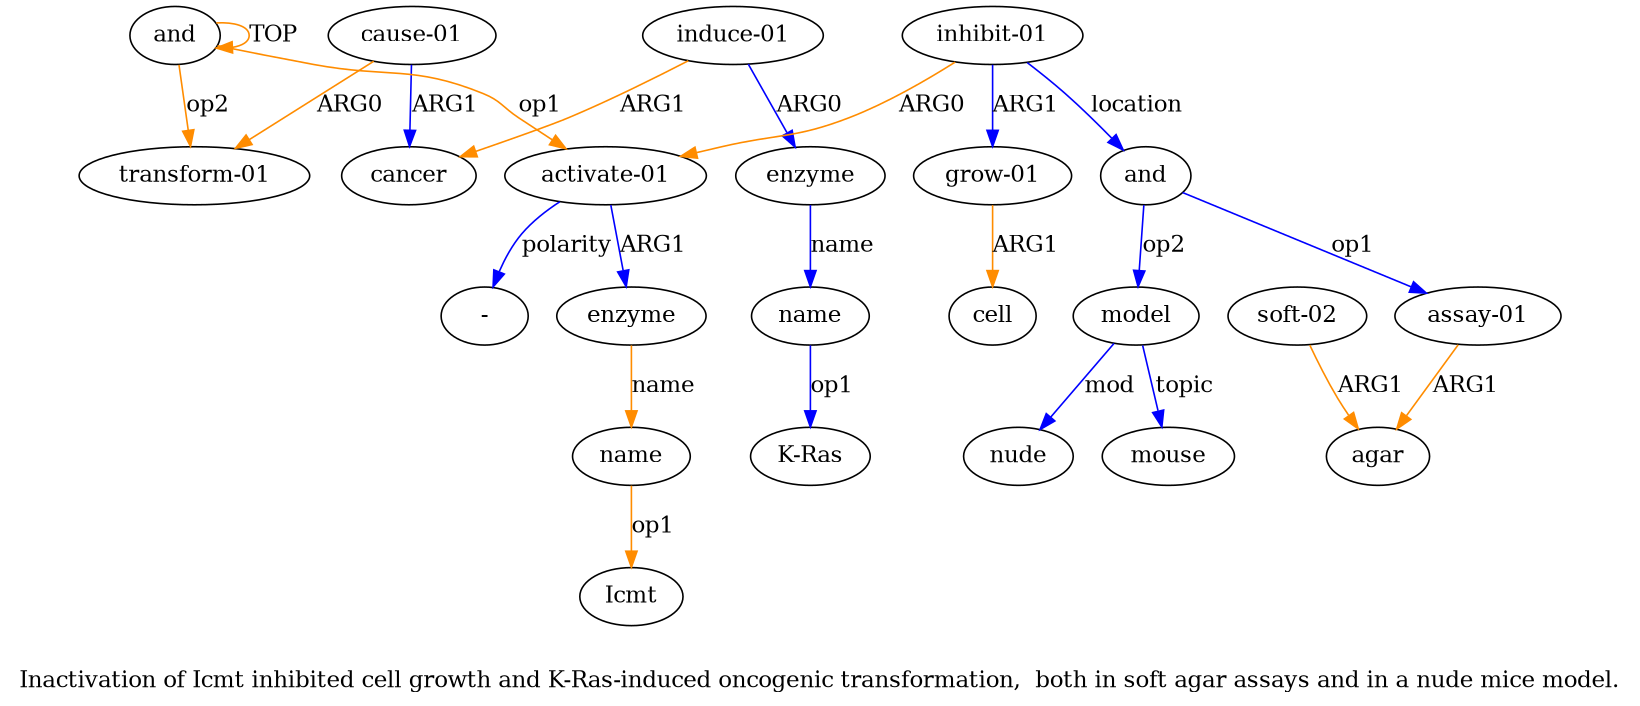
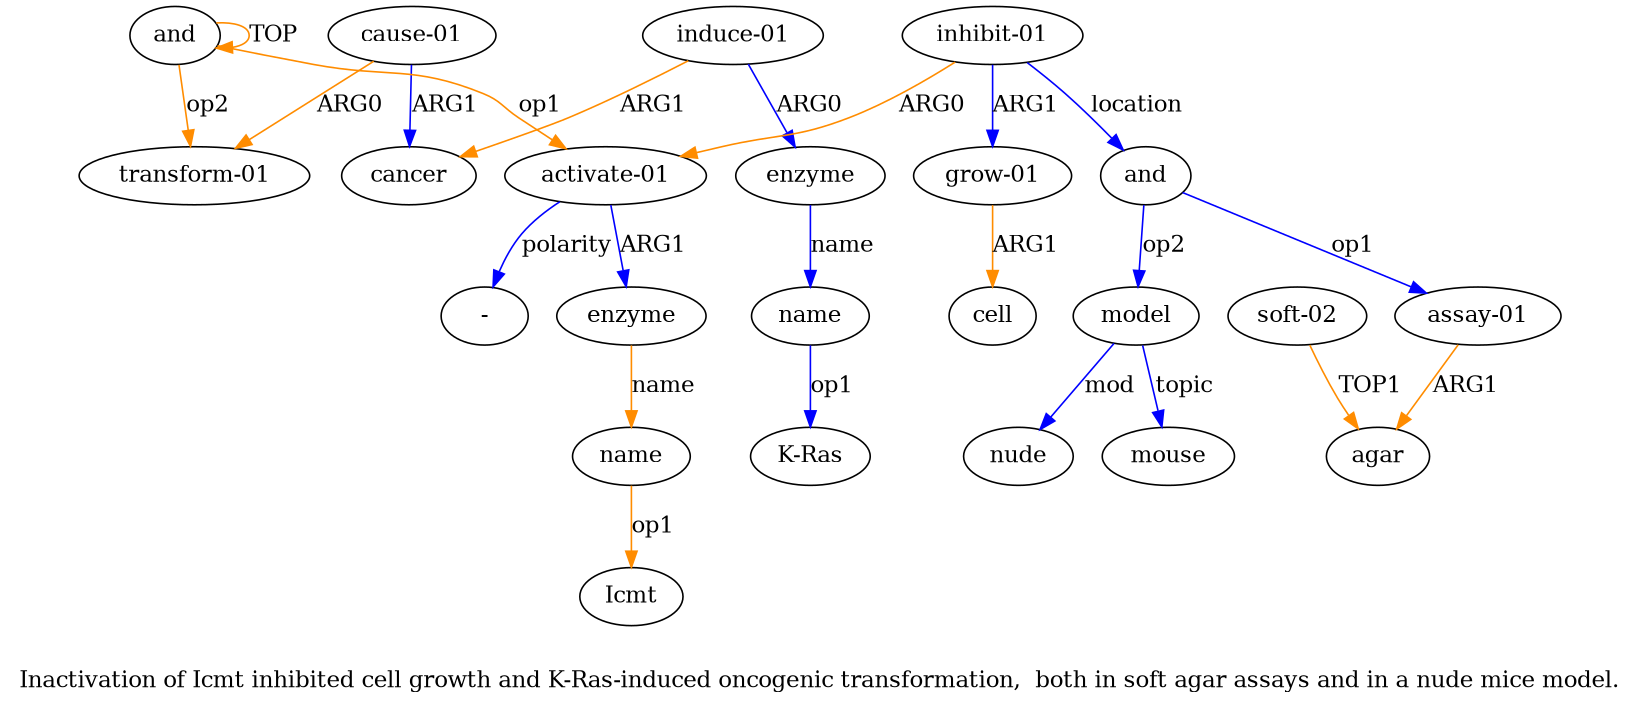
(1371, 386) -> (1371, 386)
